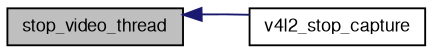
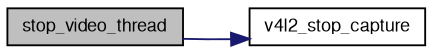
(226, 14) -> (207, 39)
